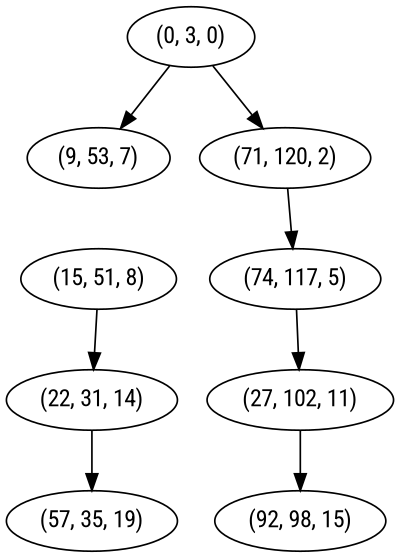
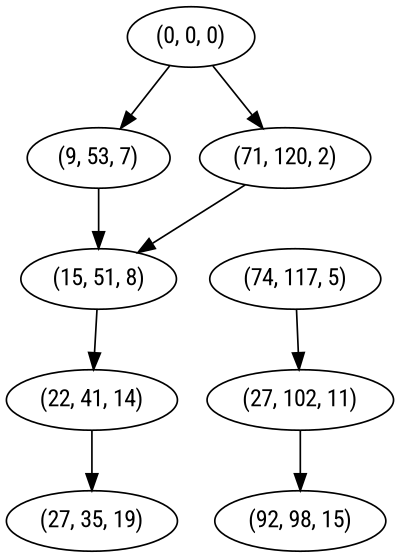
(191, 37) -> (191, 37)
none -> (99, 210)
(290, 210) -> (199, 214)
(92, 400) -> (92, 400)
(92, 521) -> (92, 521)
